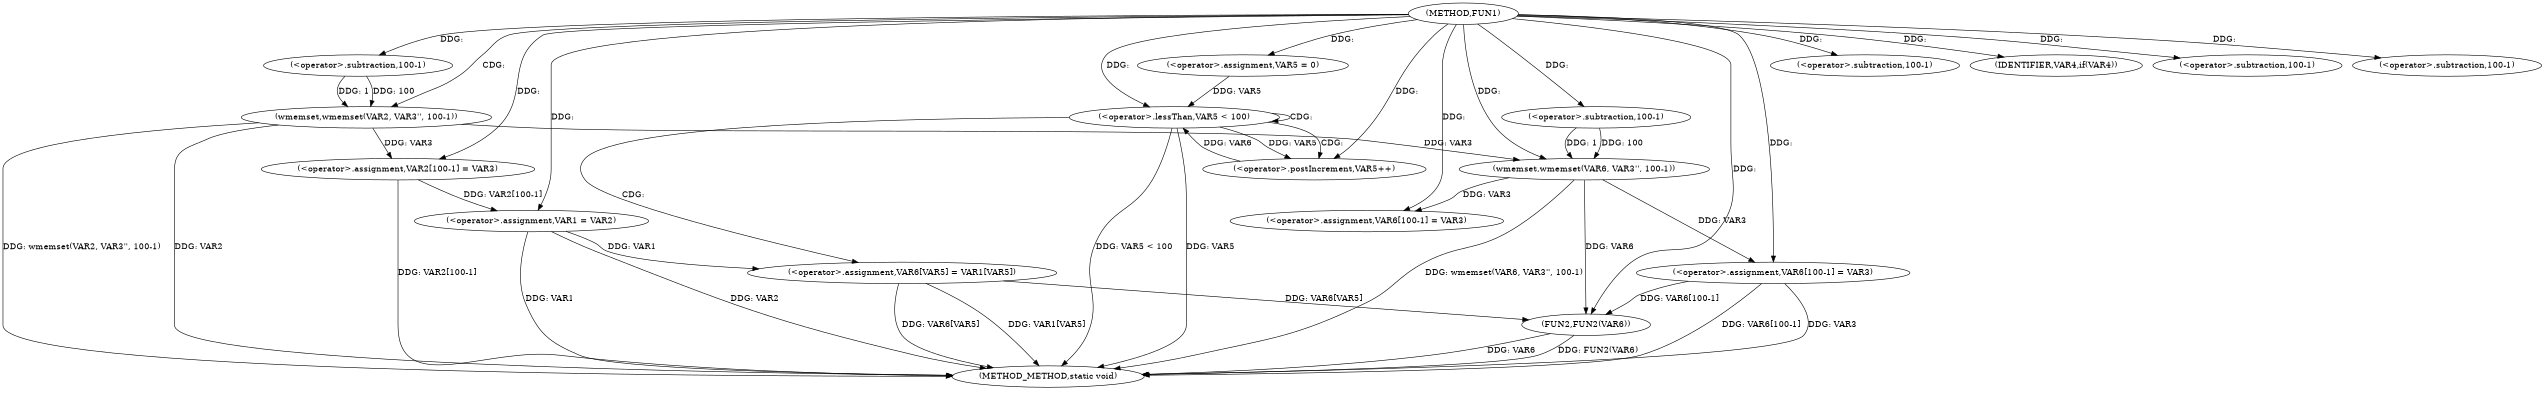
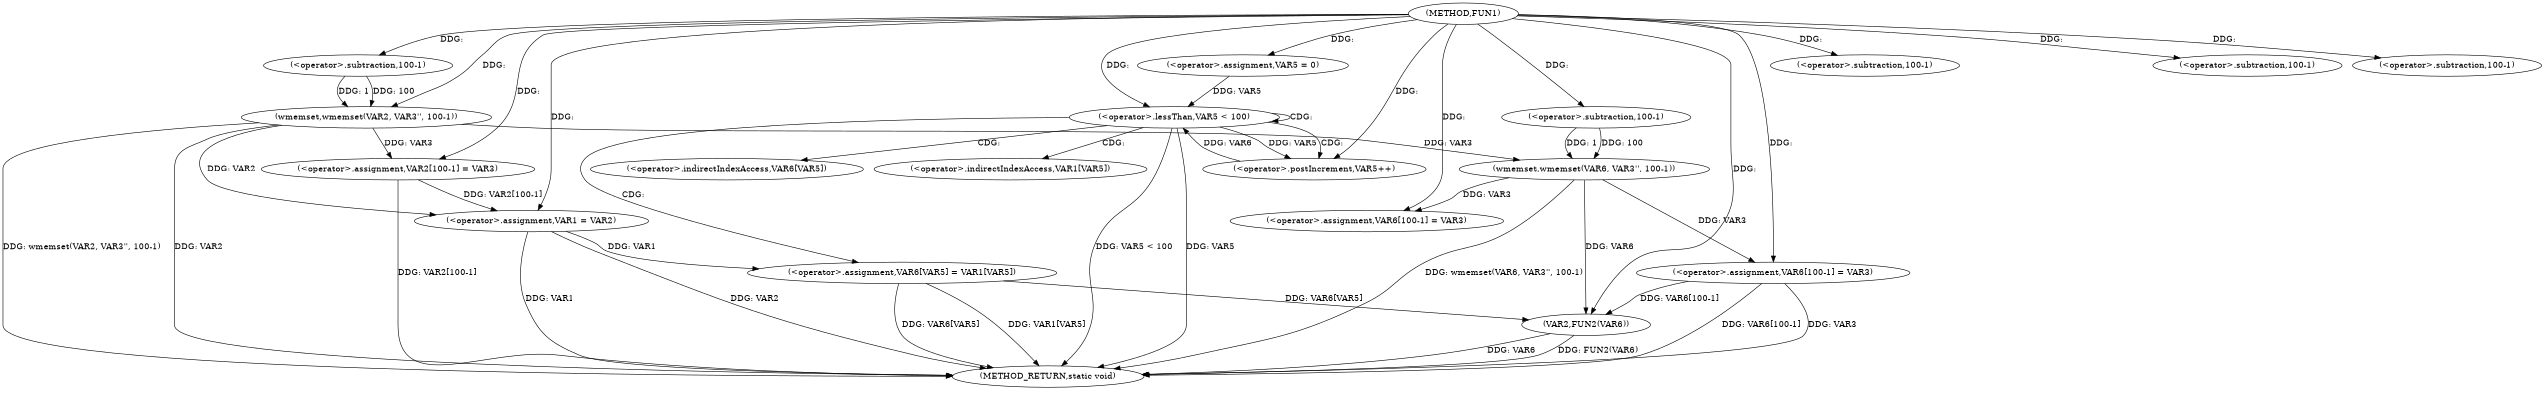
(495, 66) -> (495, 66)
(2056, 66) -> none
(1481, 104) -> none
none -> (727, 169)
none -> (1011, 169)
none -> (260, 196)
(1586, 325) -> (1586, 325)
(1048, 377) -> (1048, 377)
